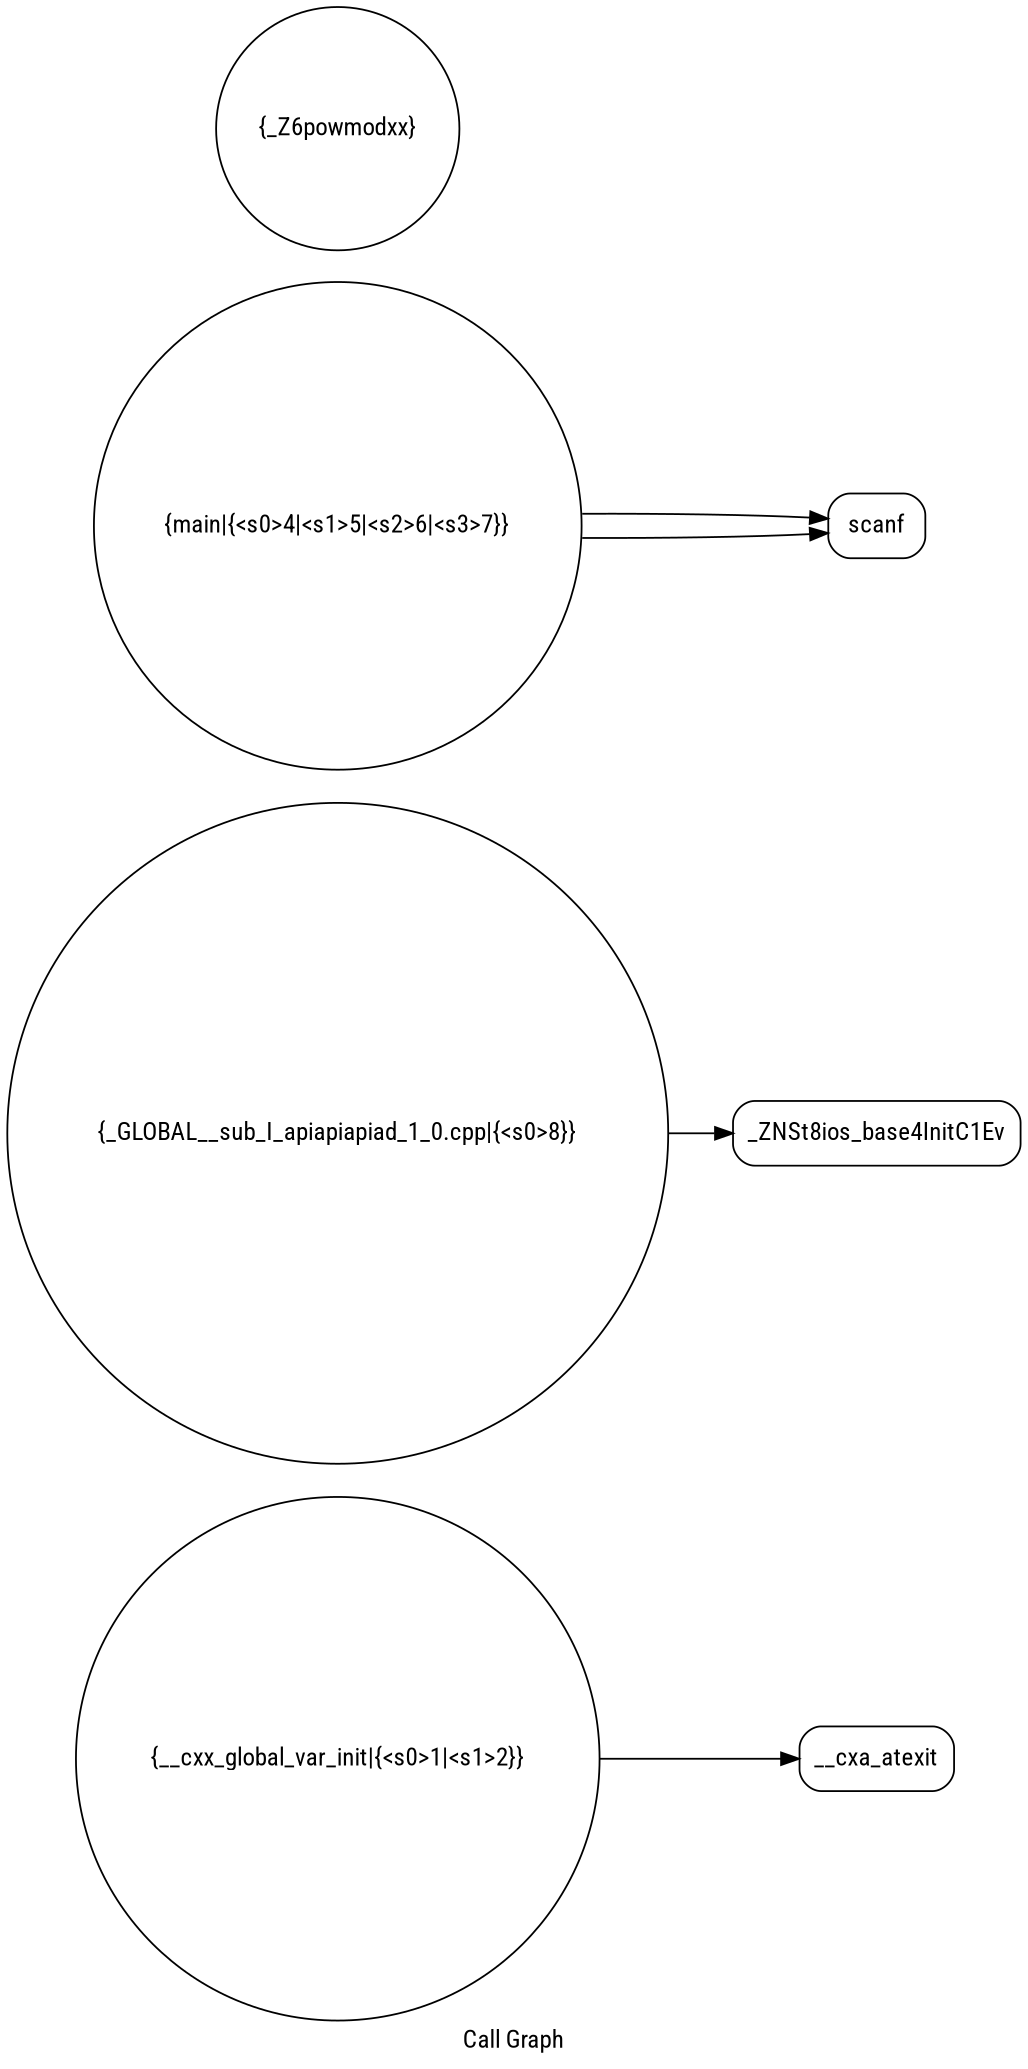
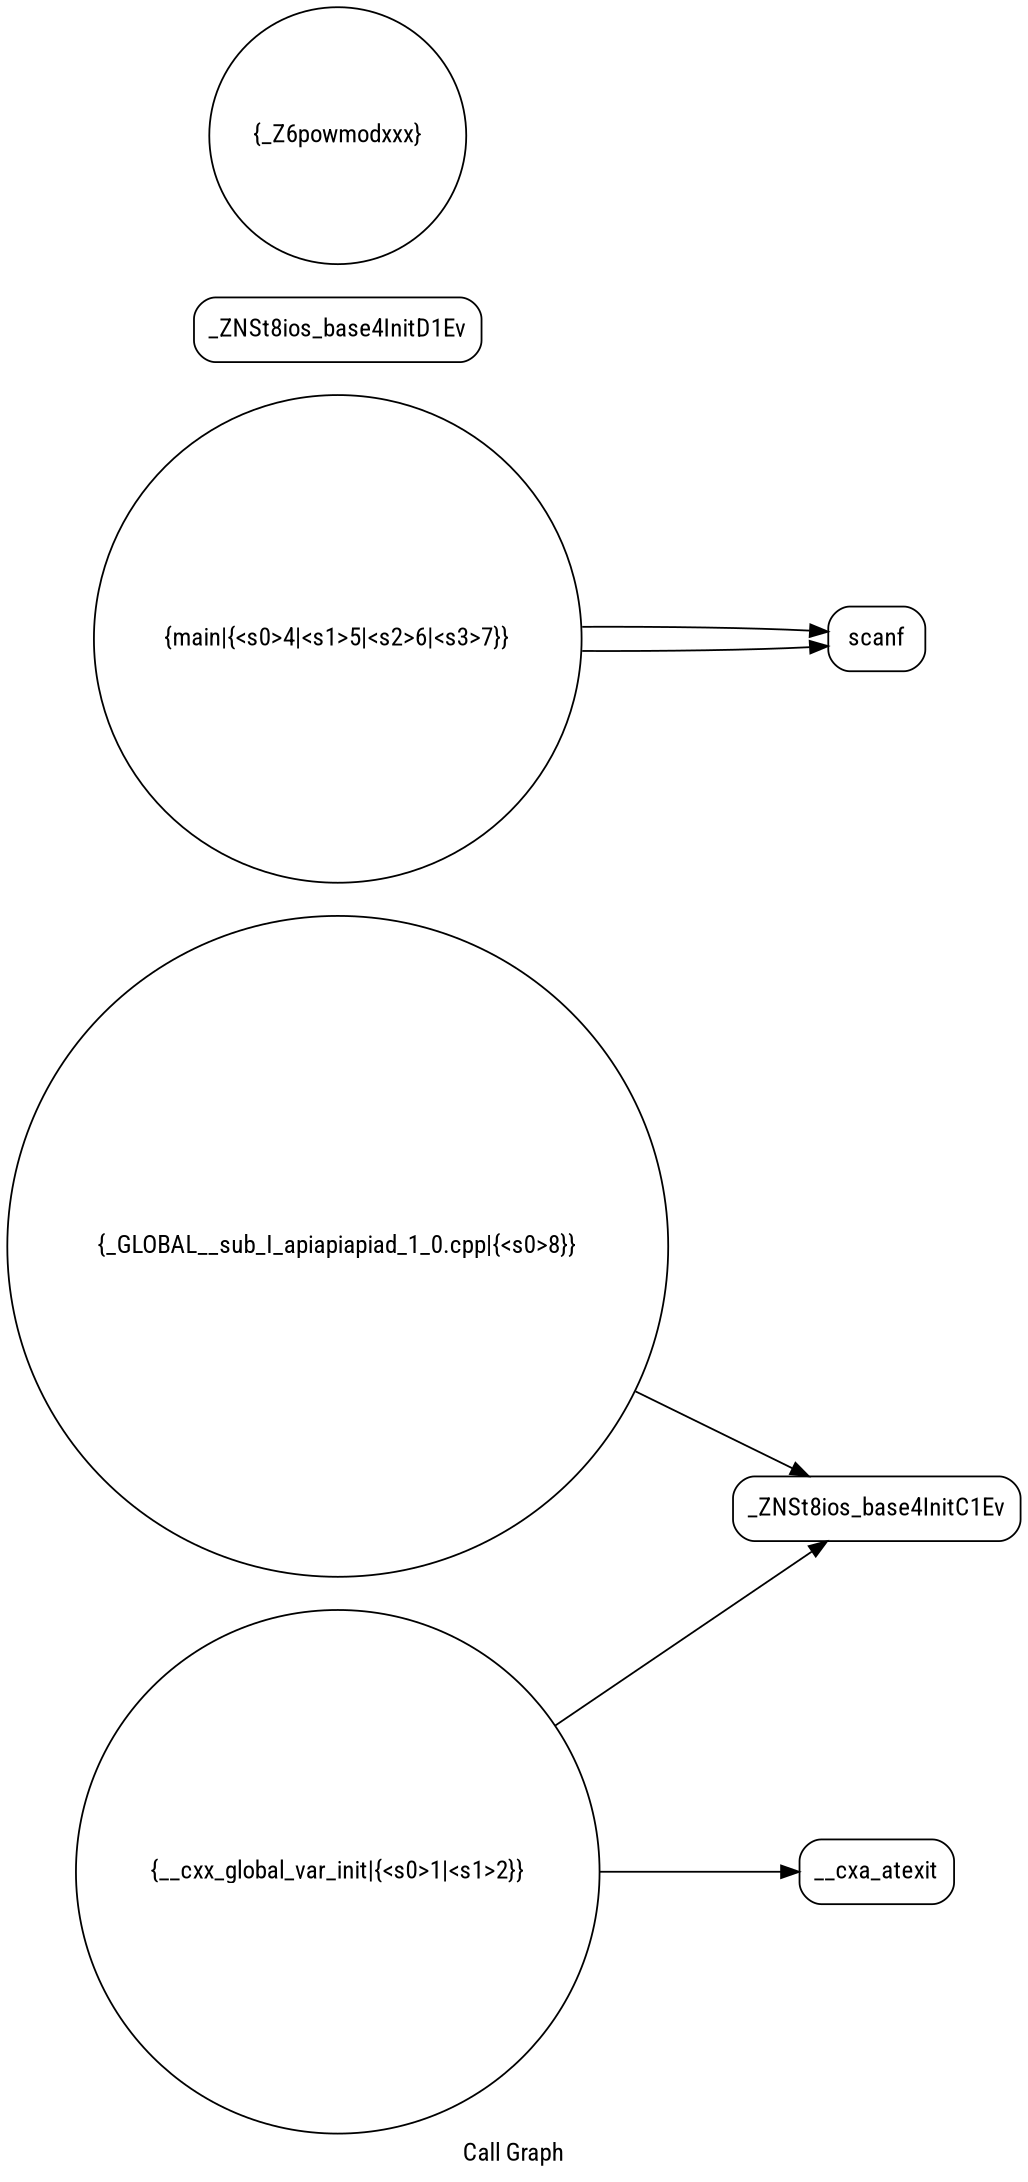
(338, 129) -> none
none -> (338, 136)
none -> (338, 330)
none -> (683, 1639)
